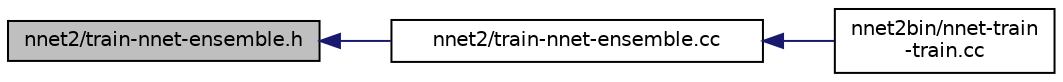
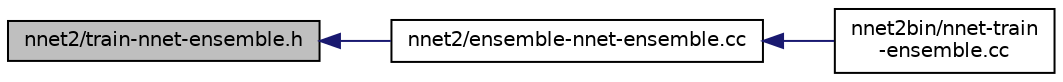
(577, 41) -> (577, 41)
(945, 41) -> (945, 41)
